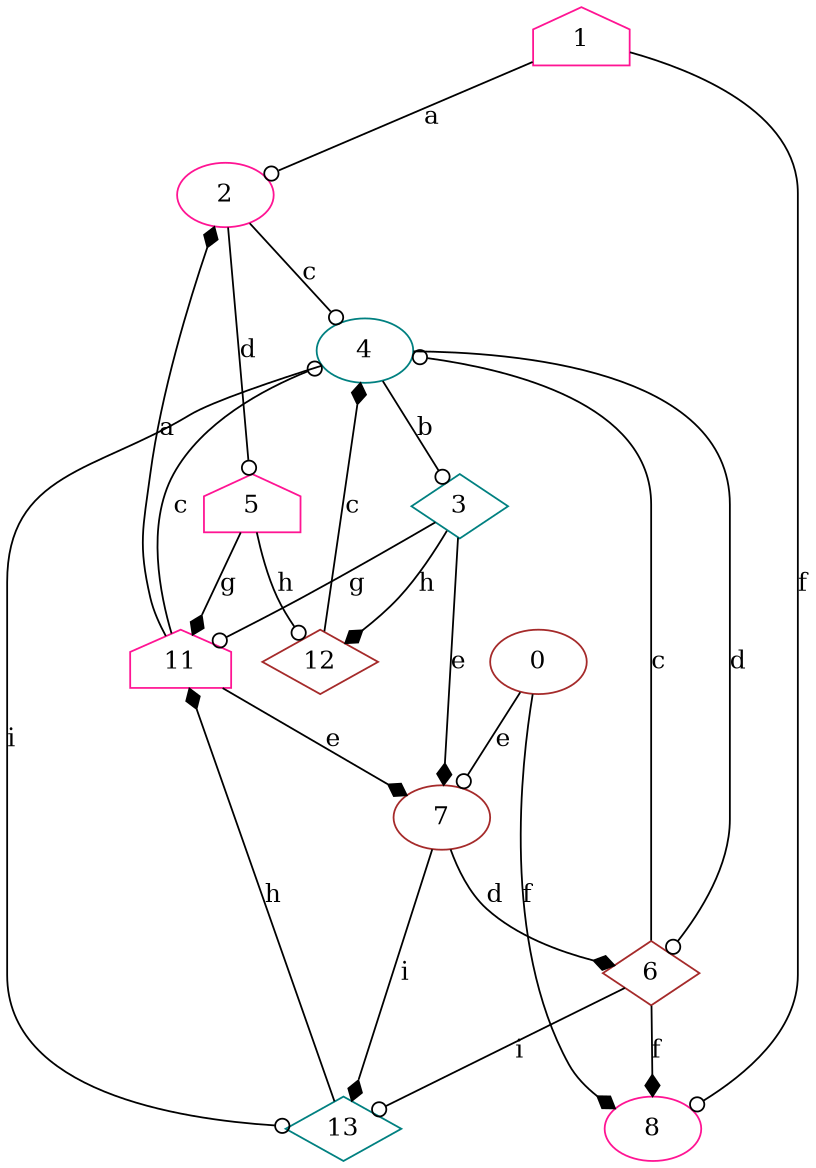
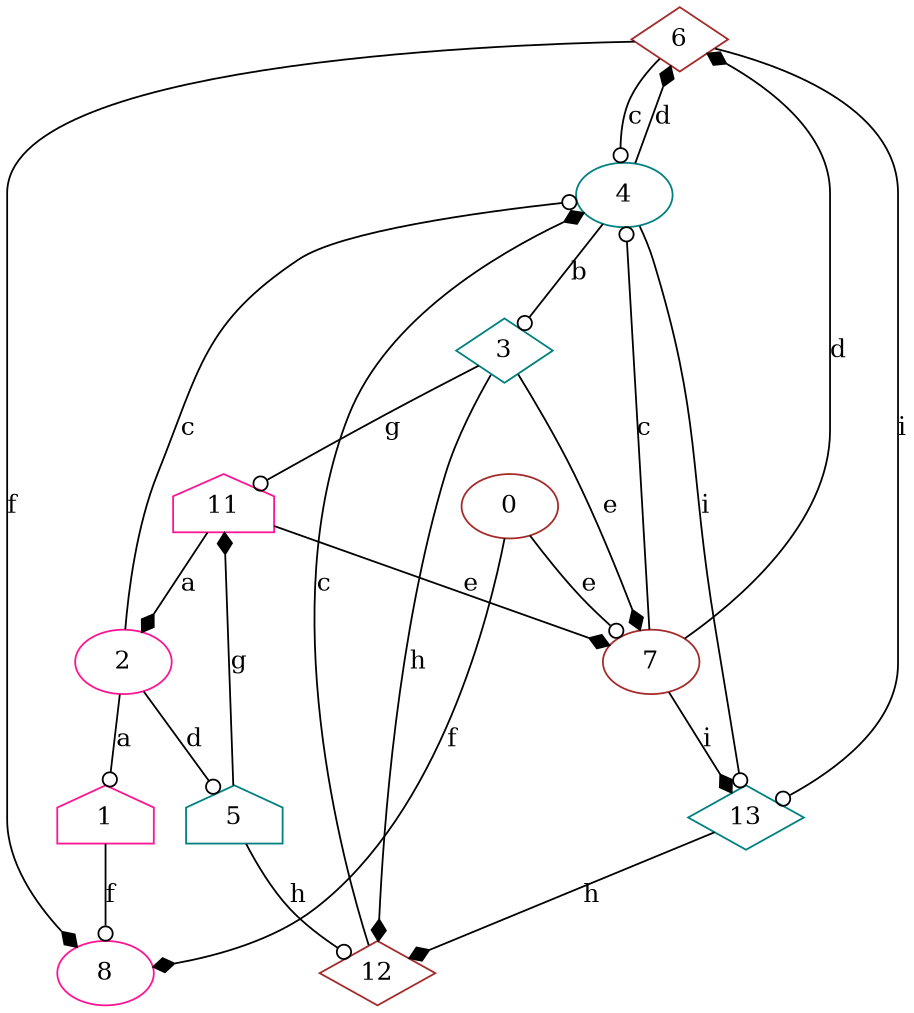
(406, 116) -> (115, 733)
(176, 470) -> (638, 436)
(252, 506) -> (234, 818)
(730, 536) -> (649, 125)
(266, 905) -> (572, 891)
